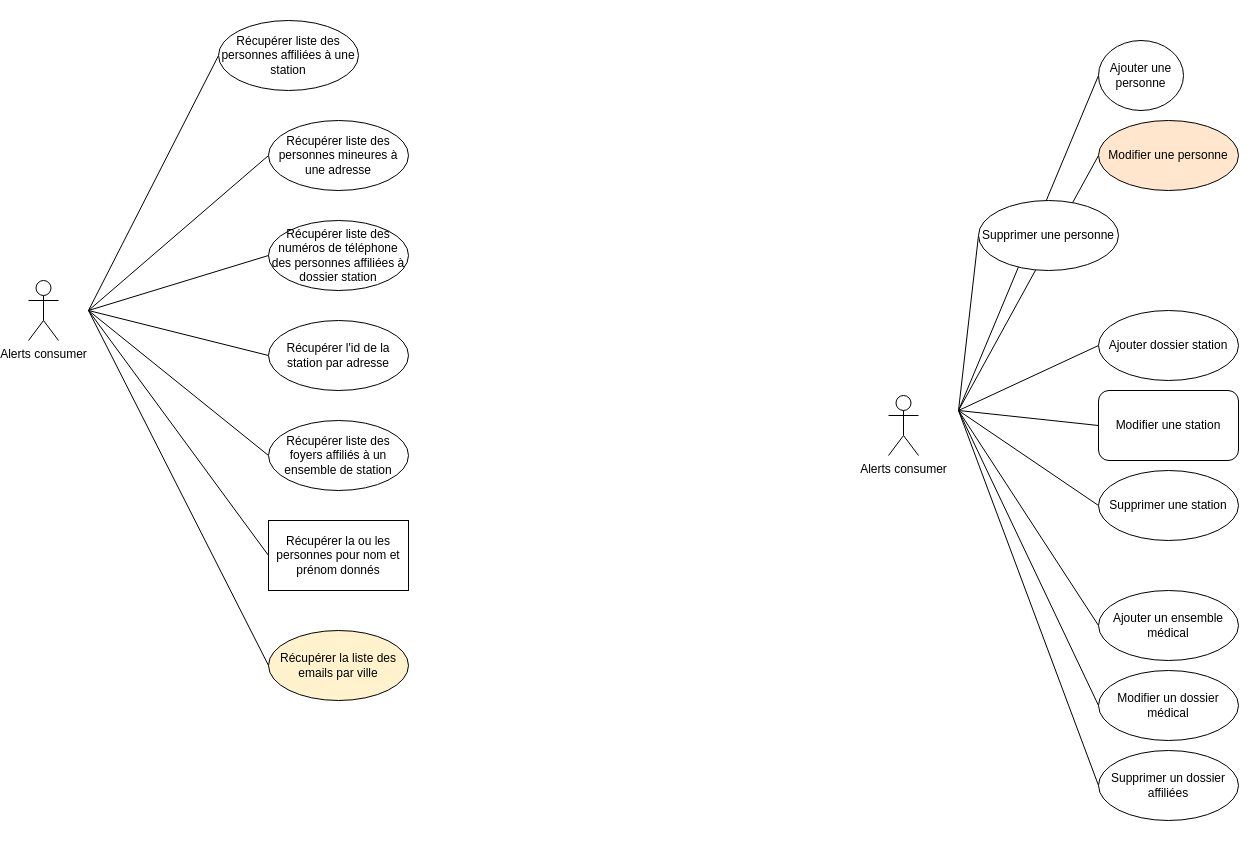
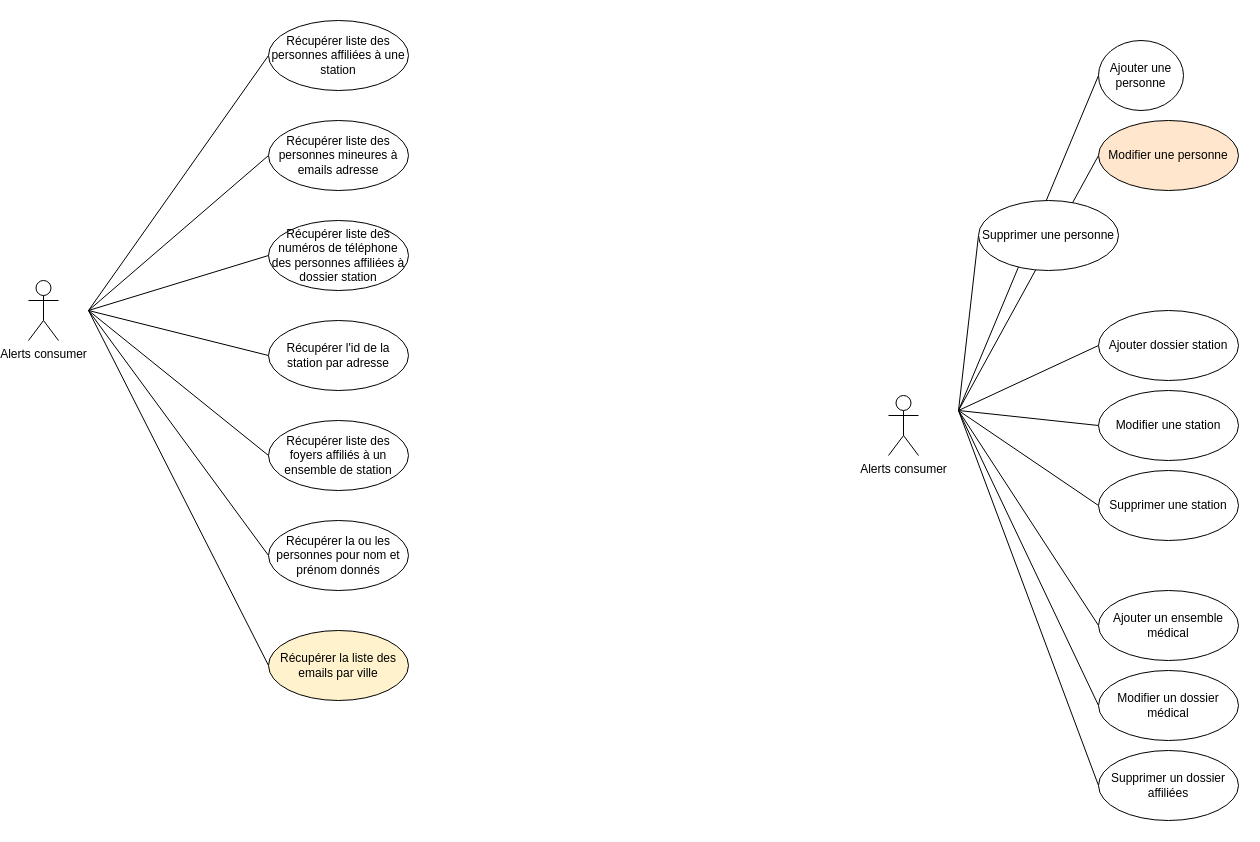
(289, 56) -> (339, 56)
(339, 156) -> (339, 156)
(1169, 426) -> (1169, 426)
(339, 556) -> (339, 556)
